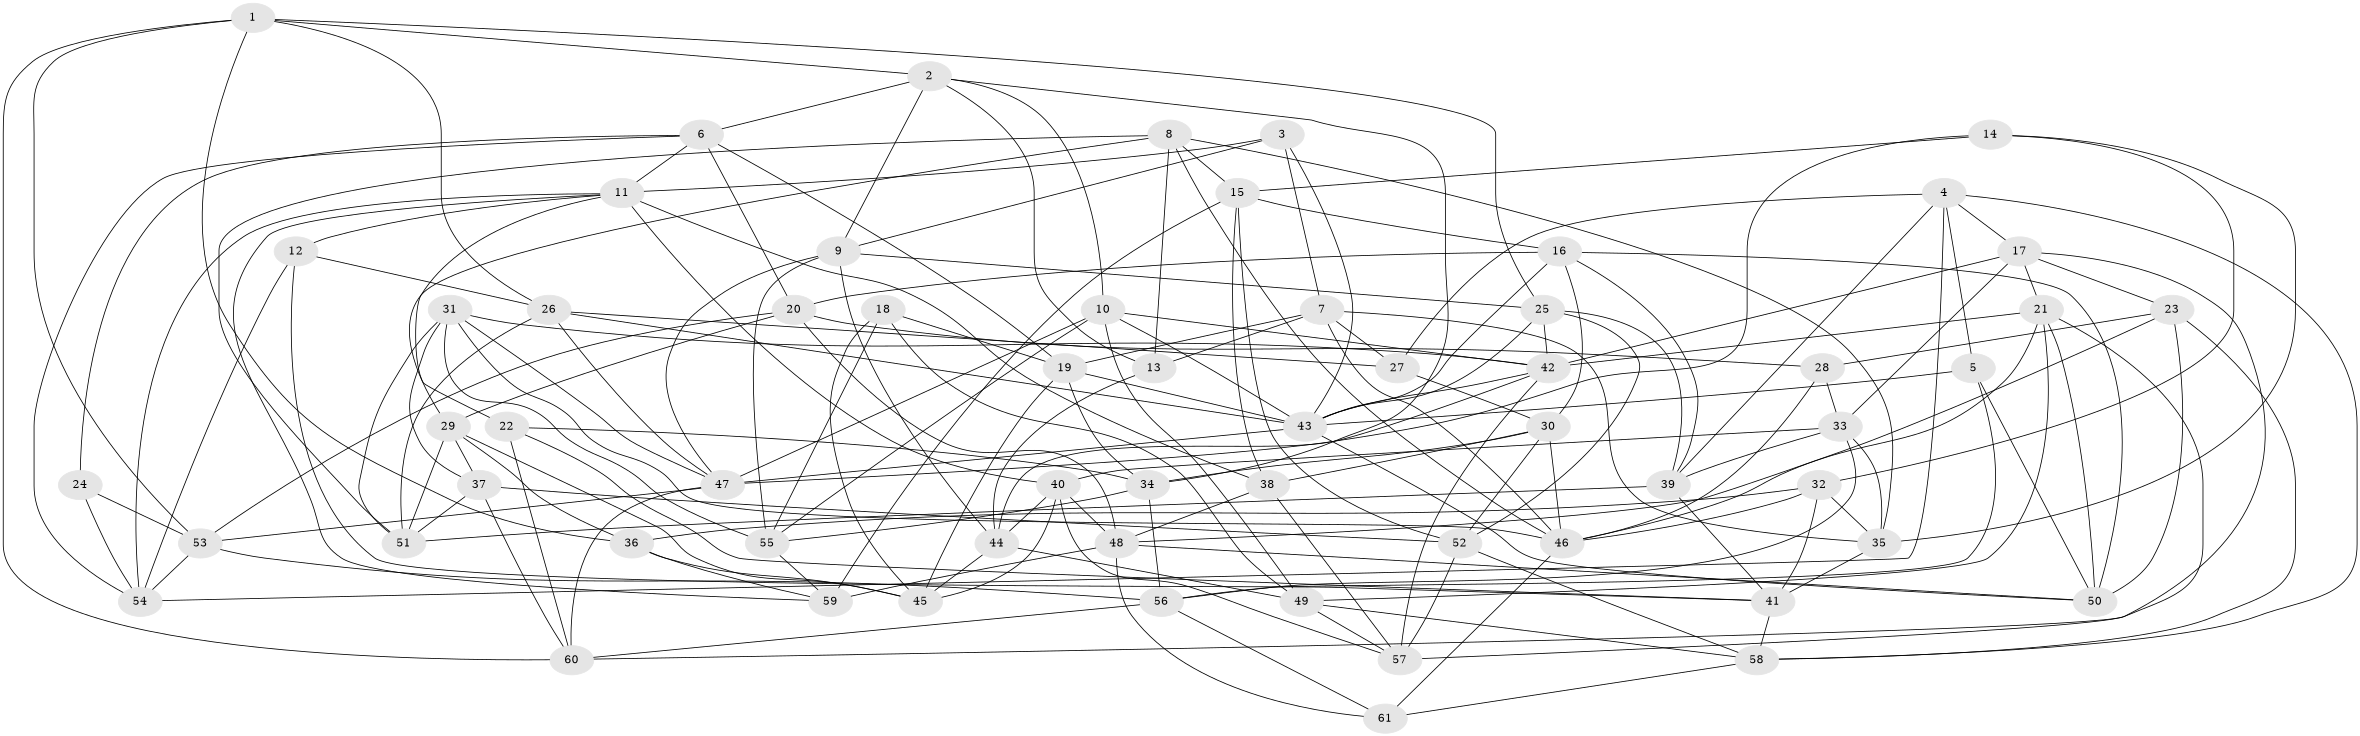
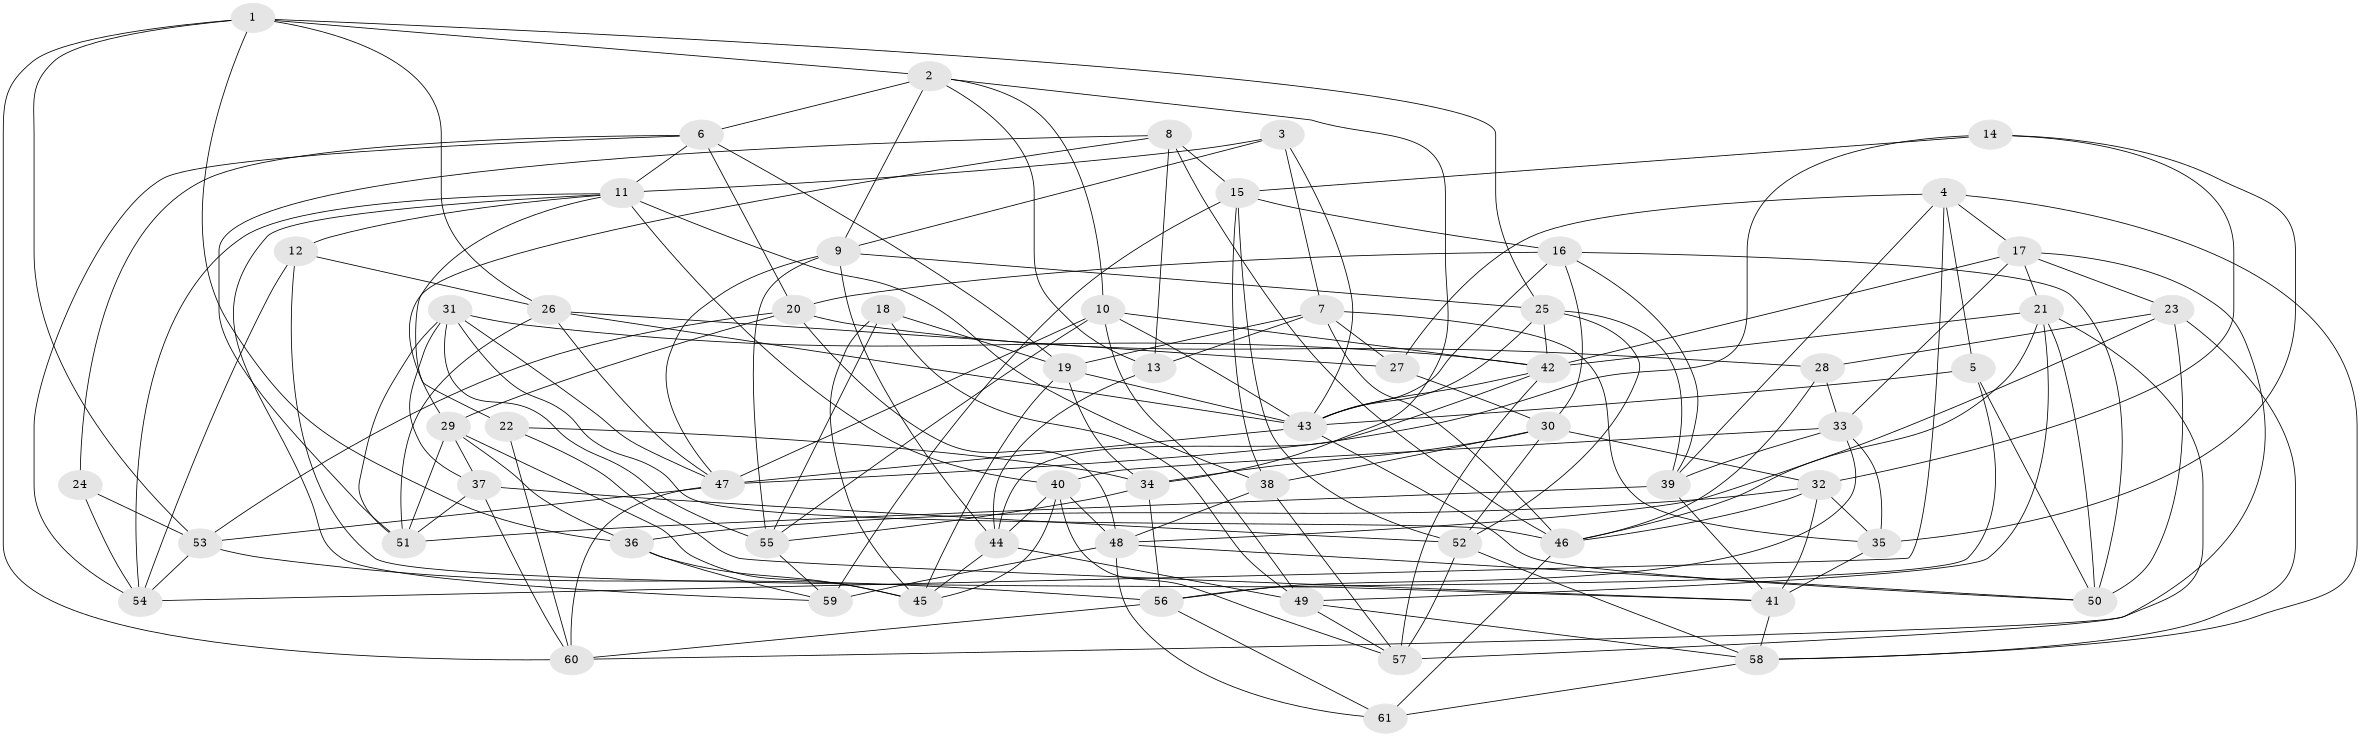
(1622, 243) -> none
(1554, 476) -> (1667, 452)
